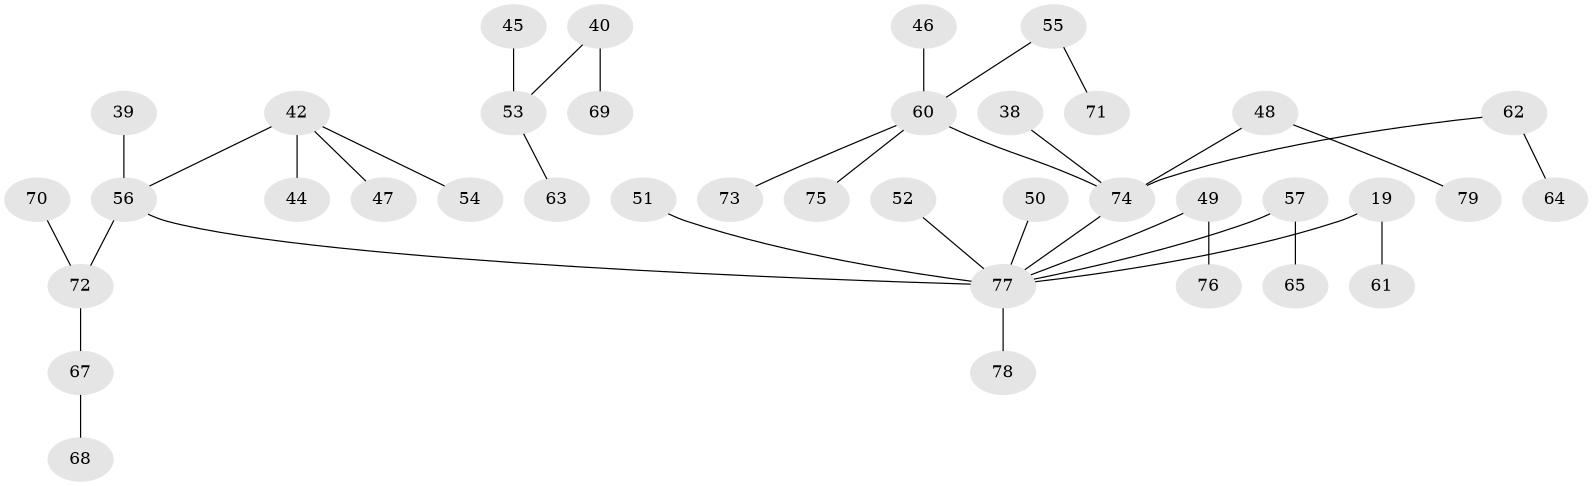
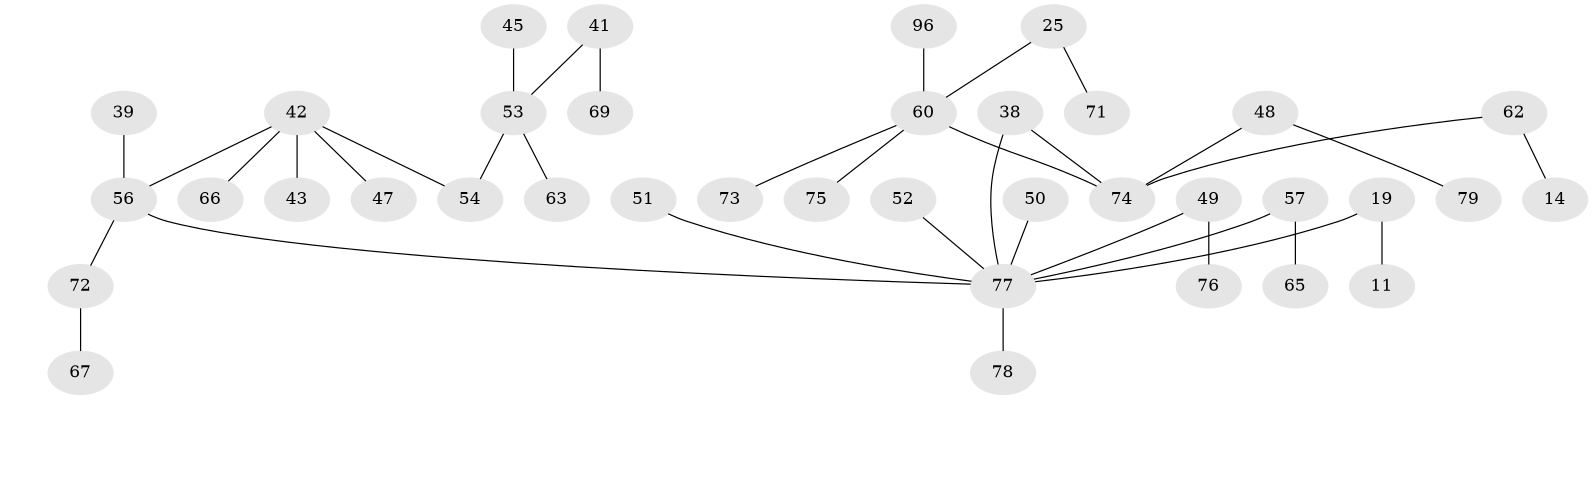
(600, 26) -> (600, 26)
(924, 26) -> (924, 26)
(1054, 26) -> (1054, 26)
none -> (492, 156)
(37, 200) -> none
none -> (210, 200)
(297, 200) -> (297, 200)
(1555, 200) -> (1555, 200)
(1063, 243) -> (991, 199)
(1382, 286) -> (1382, 286)
(81, 459) -> none
